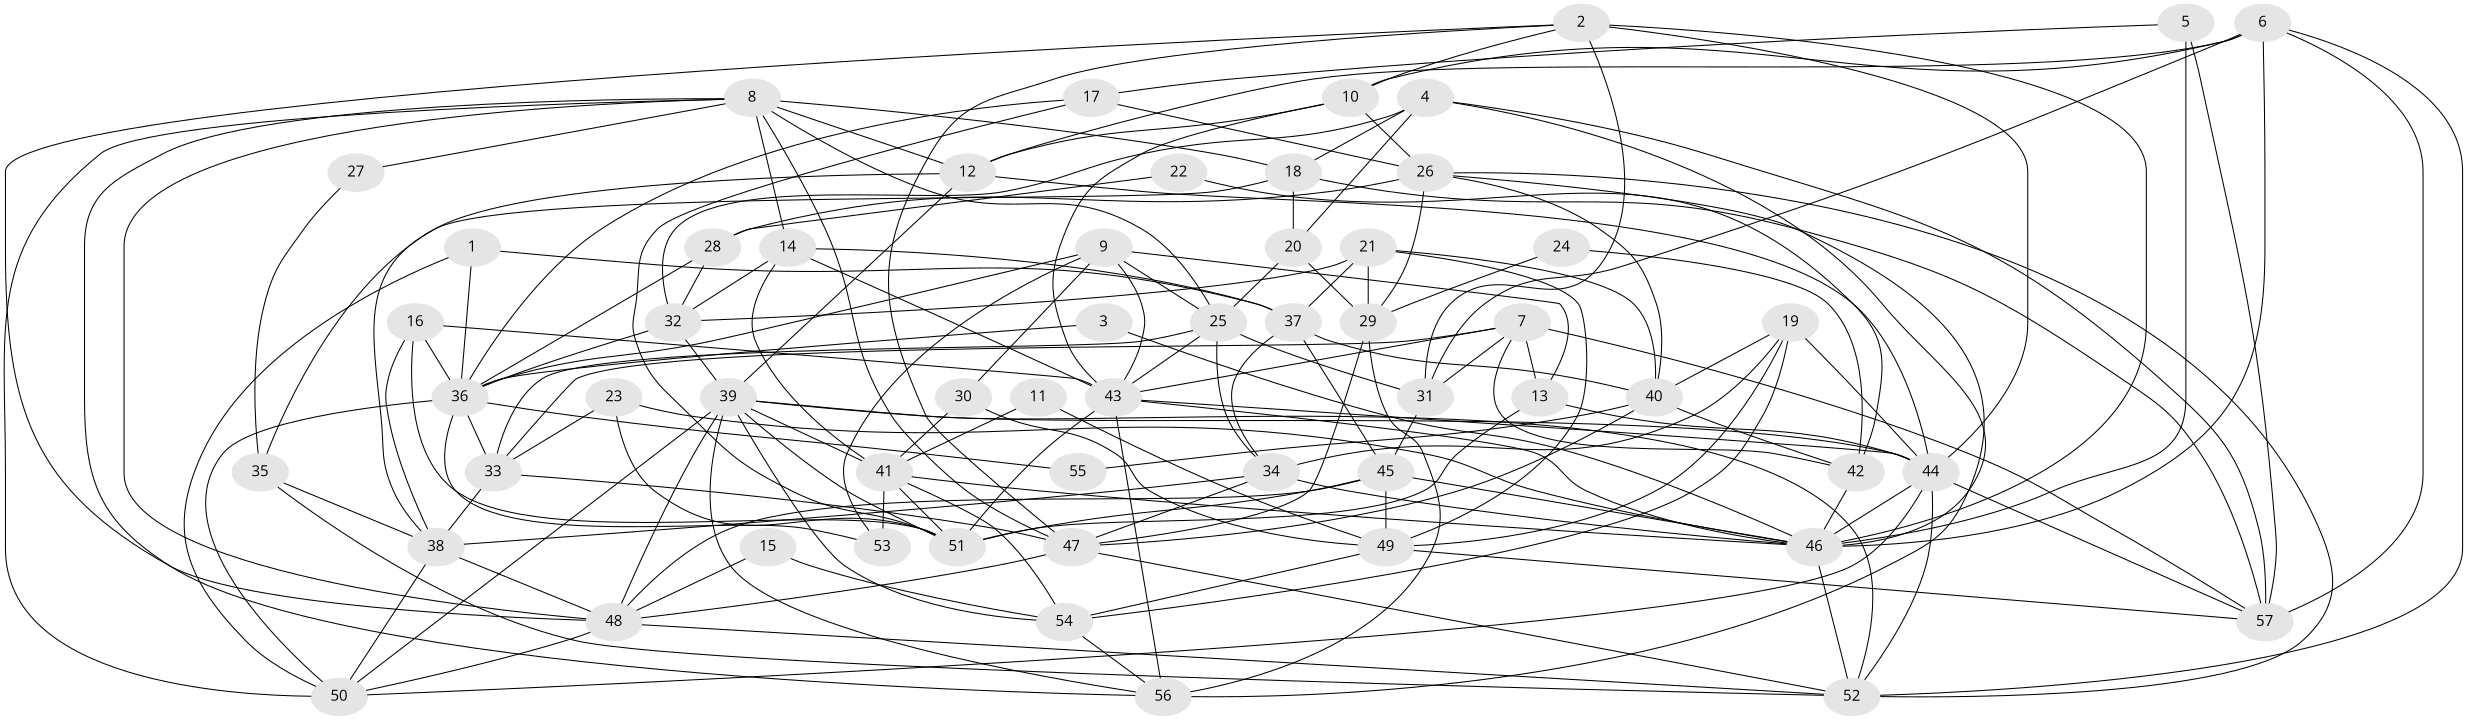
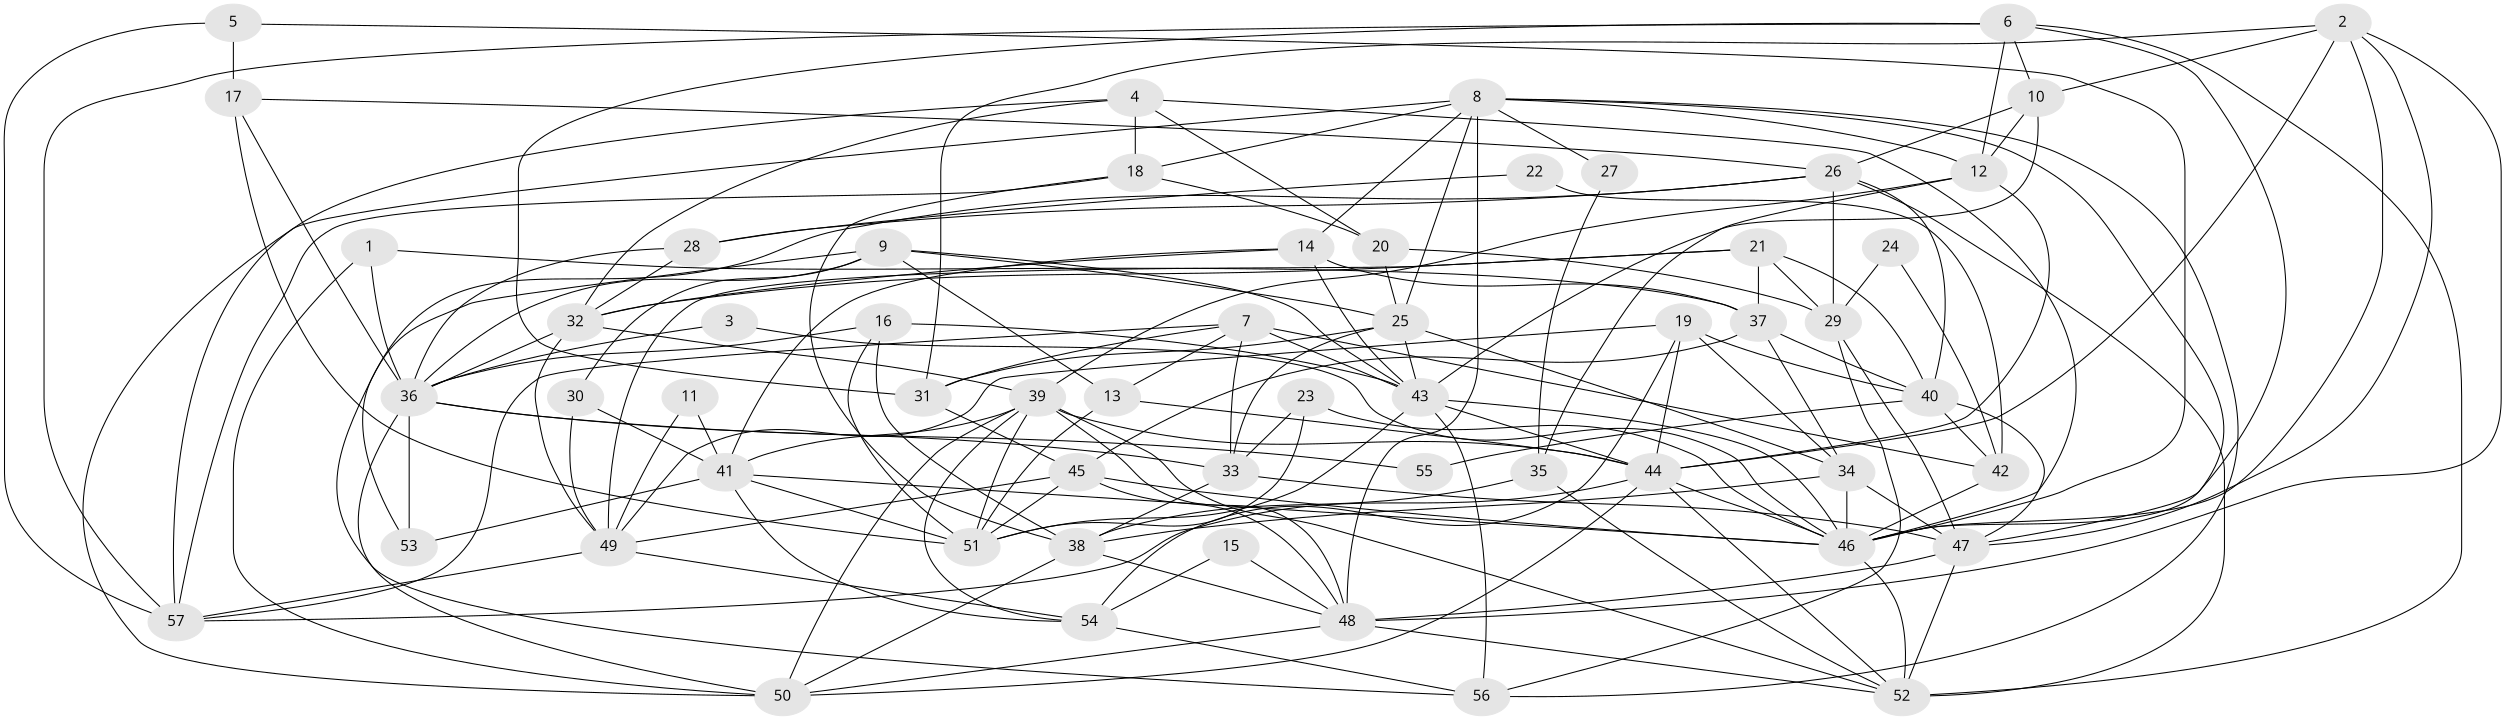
none -> (543, 438)
(851, 629) -> none
